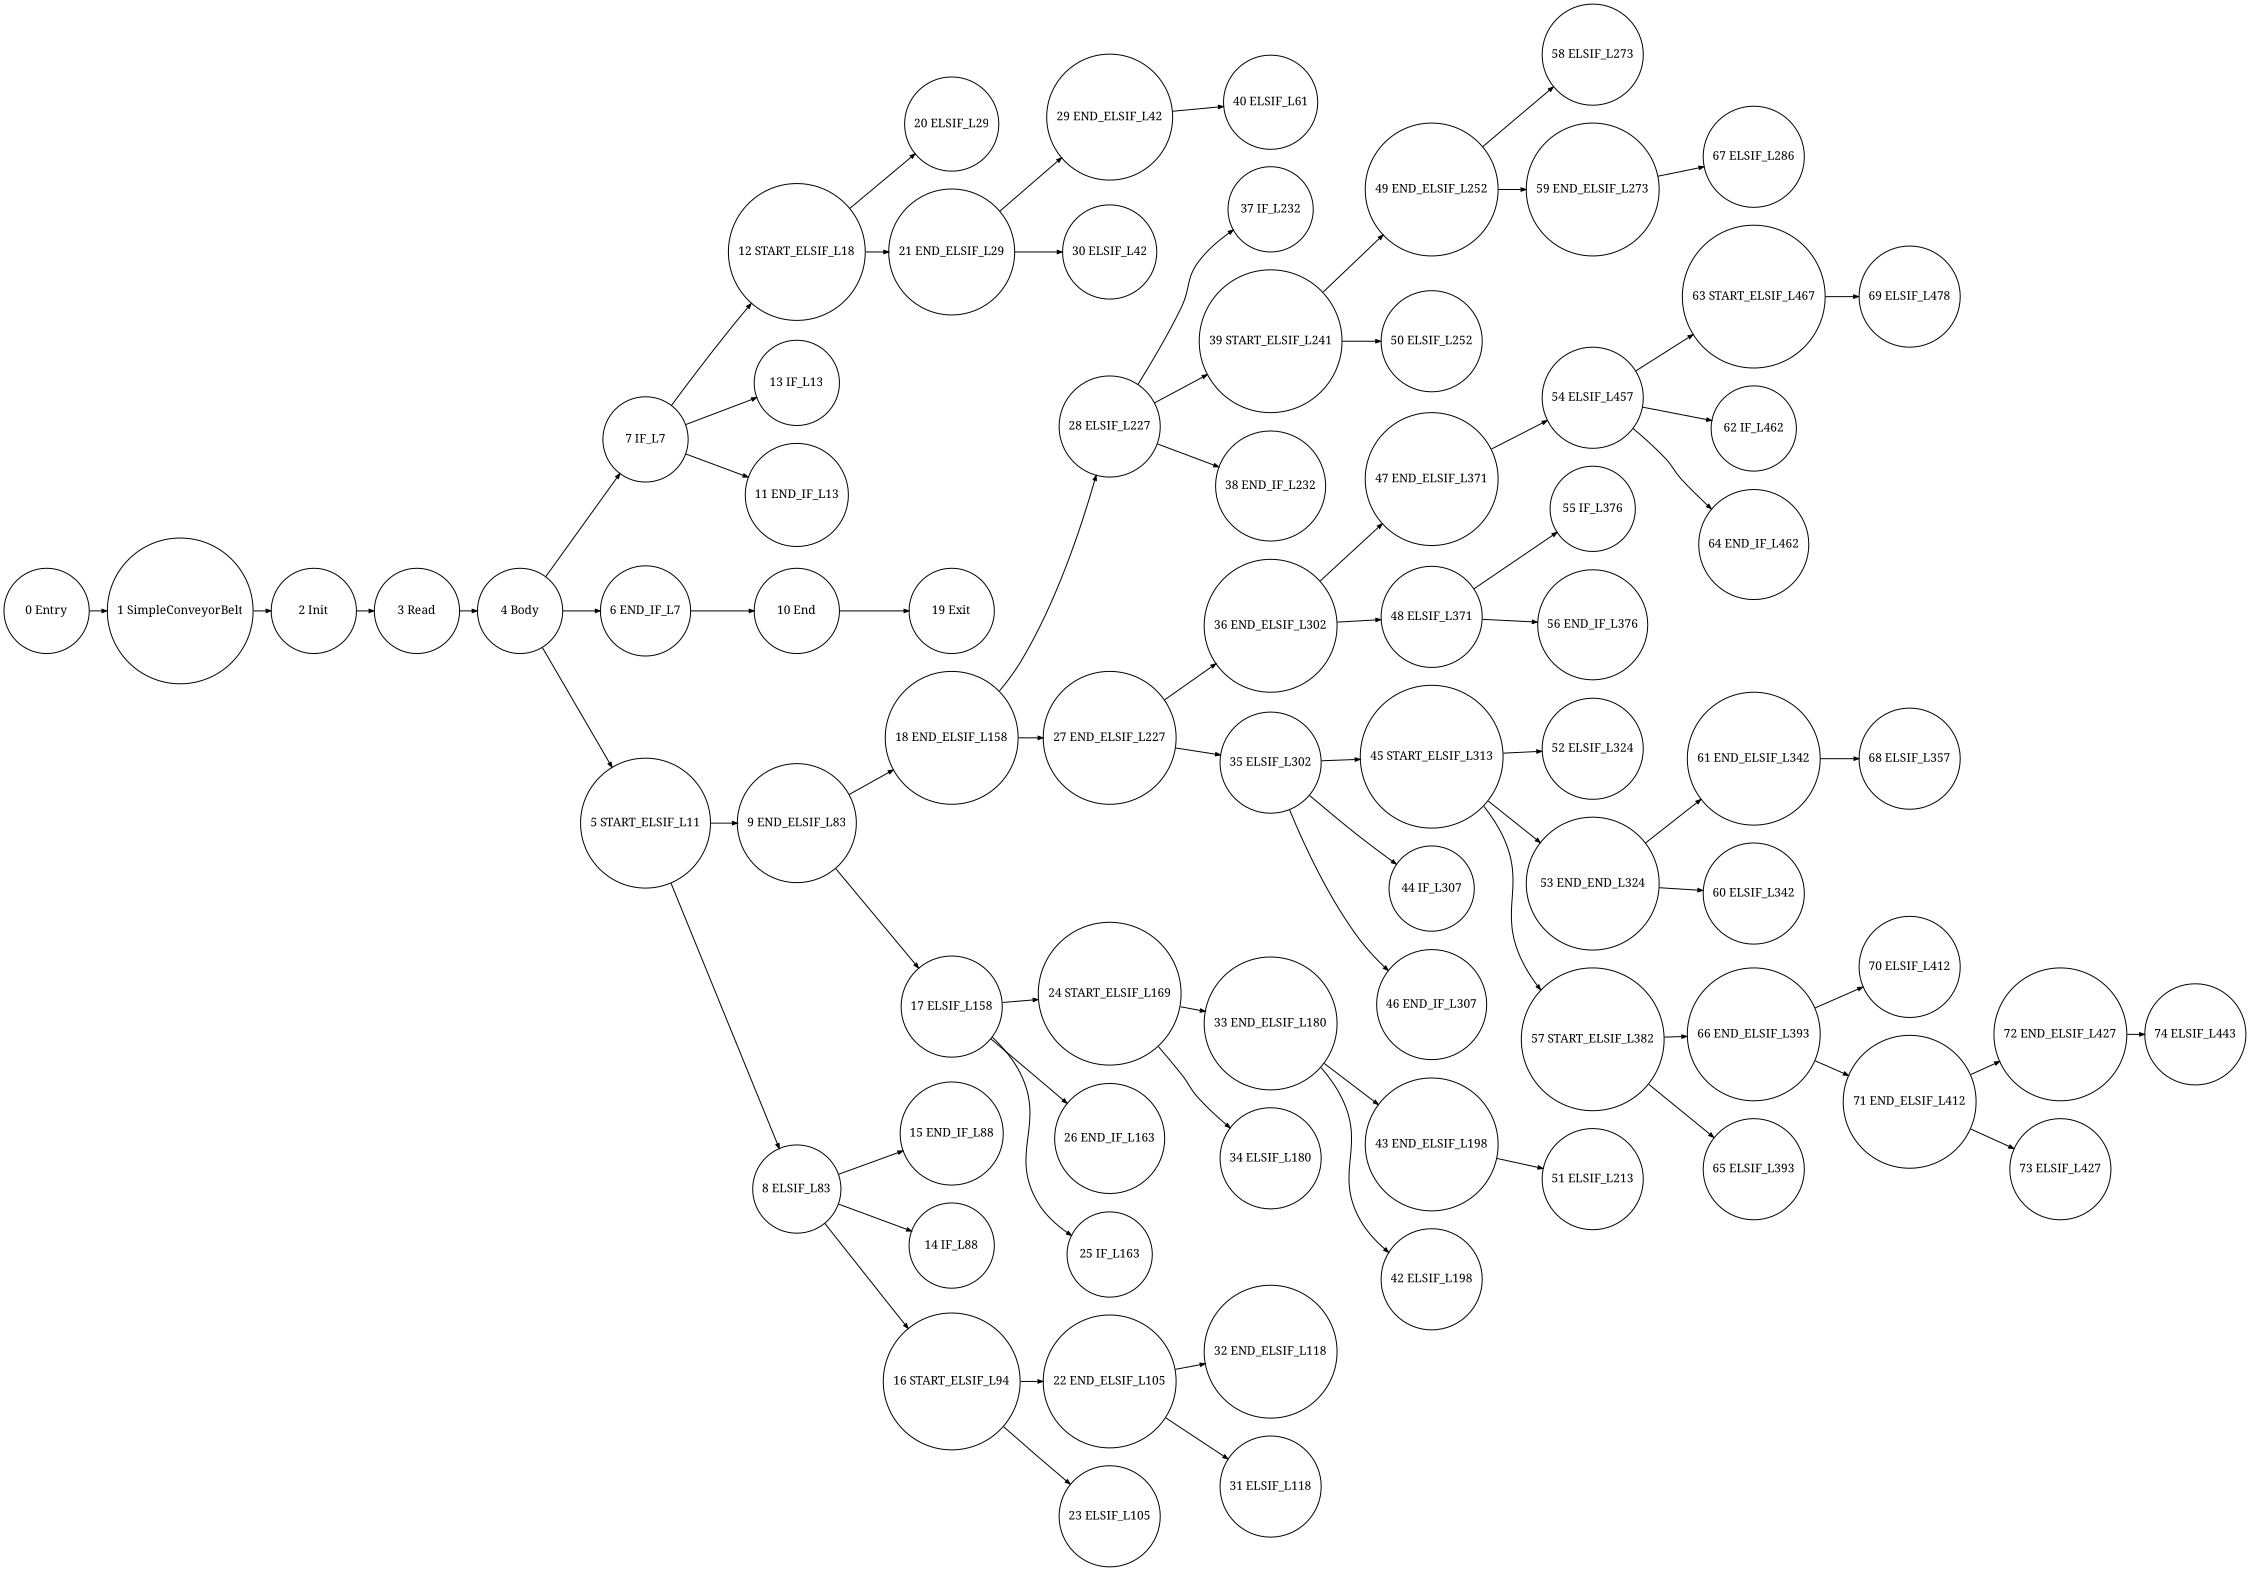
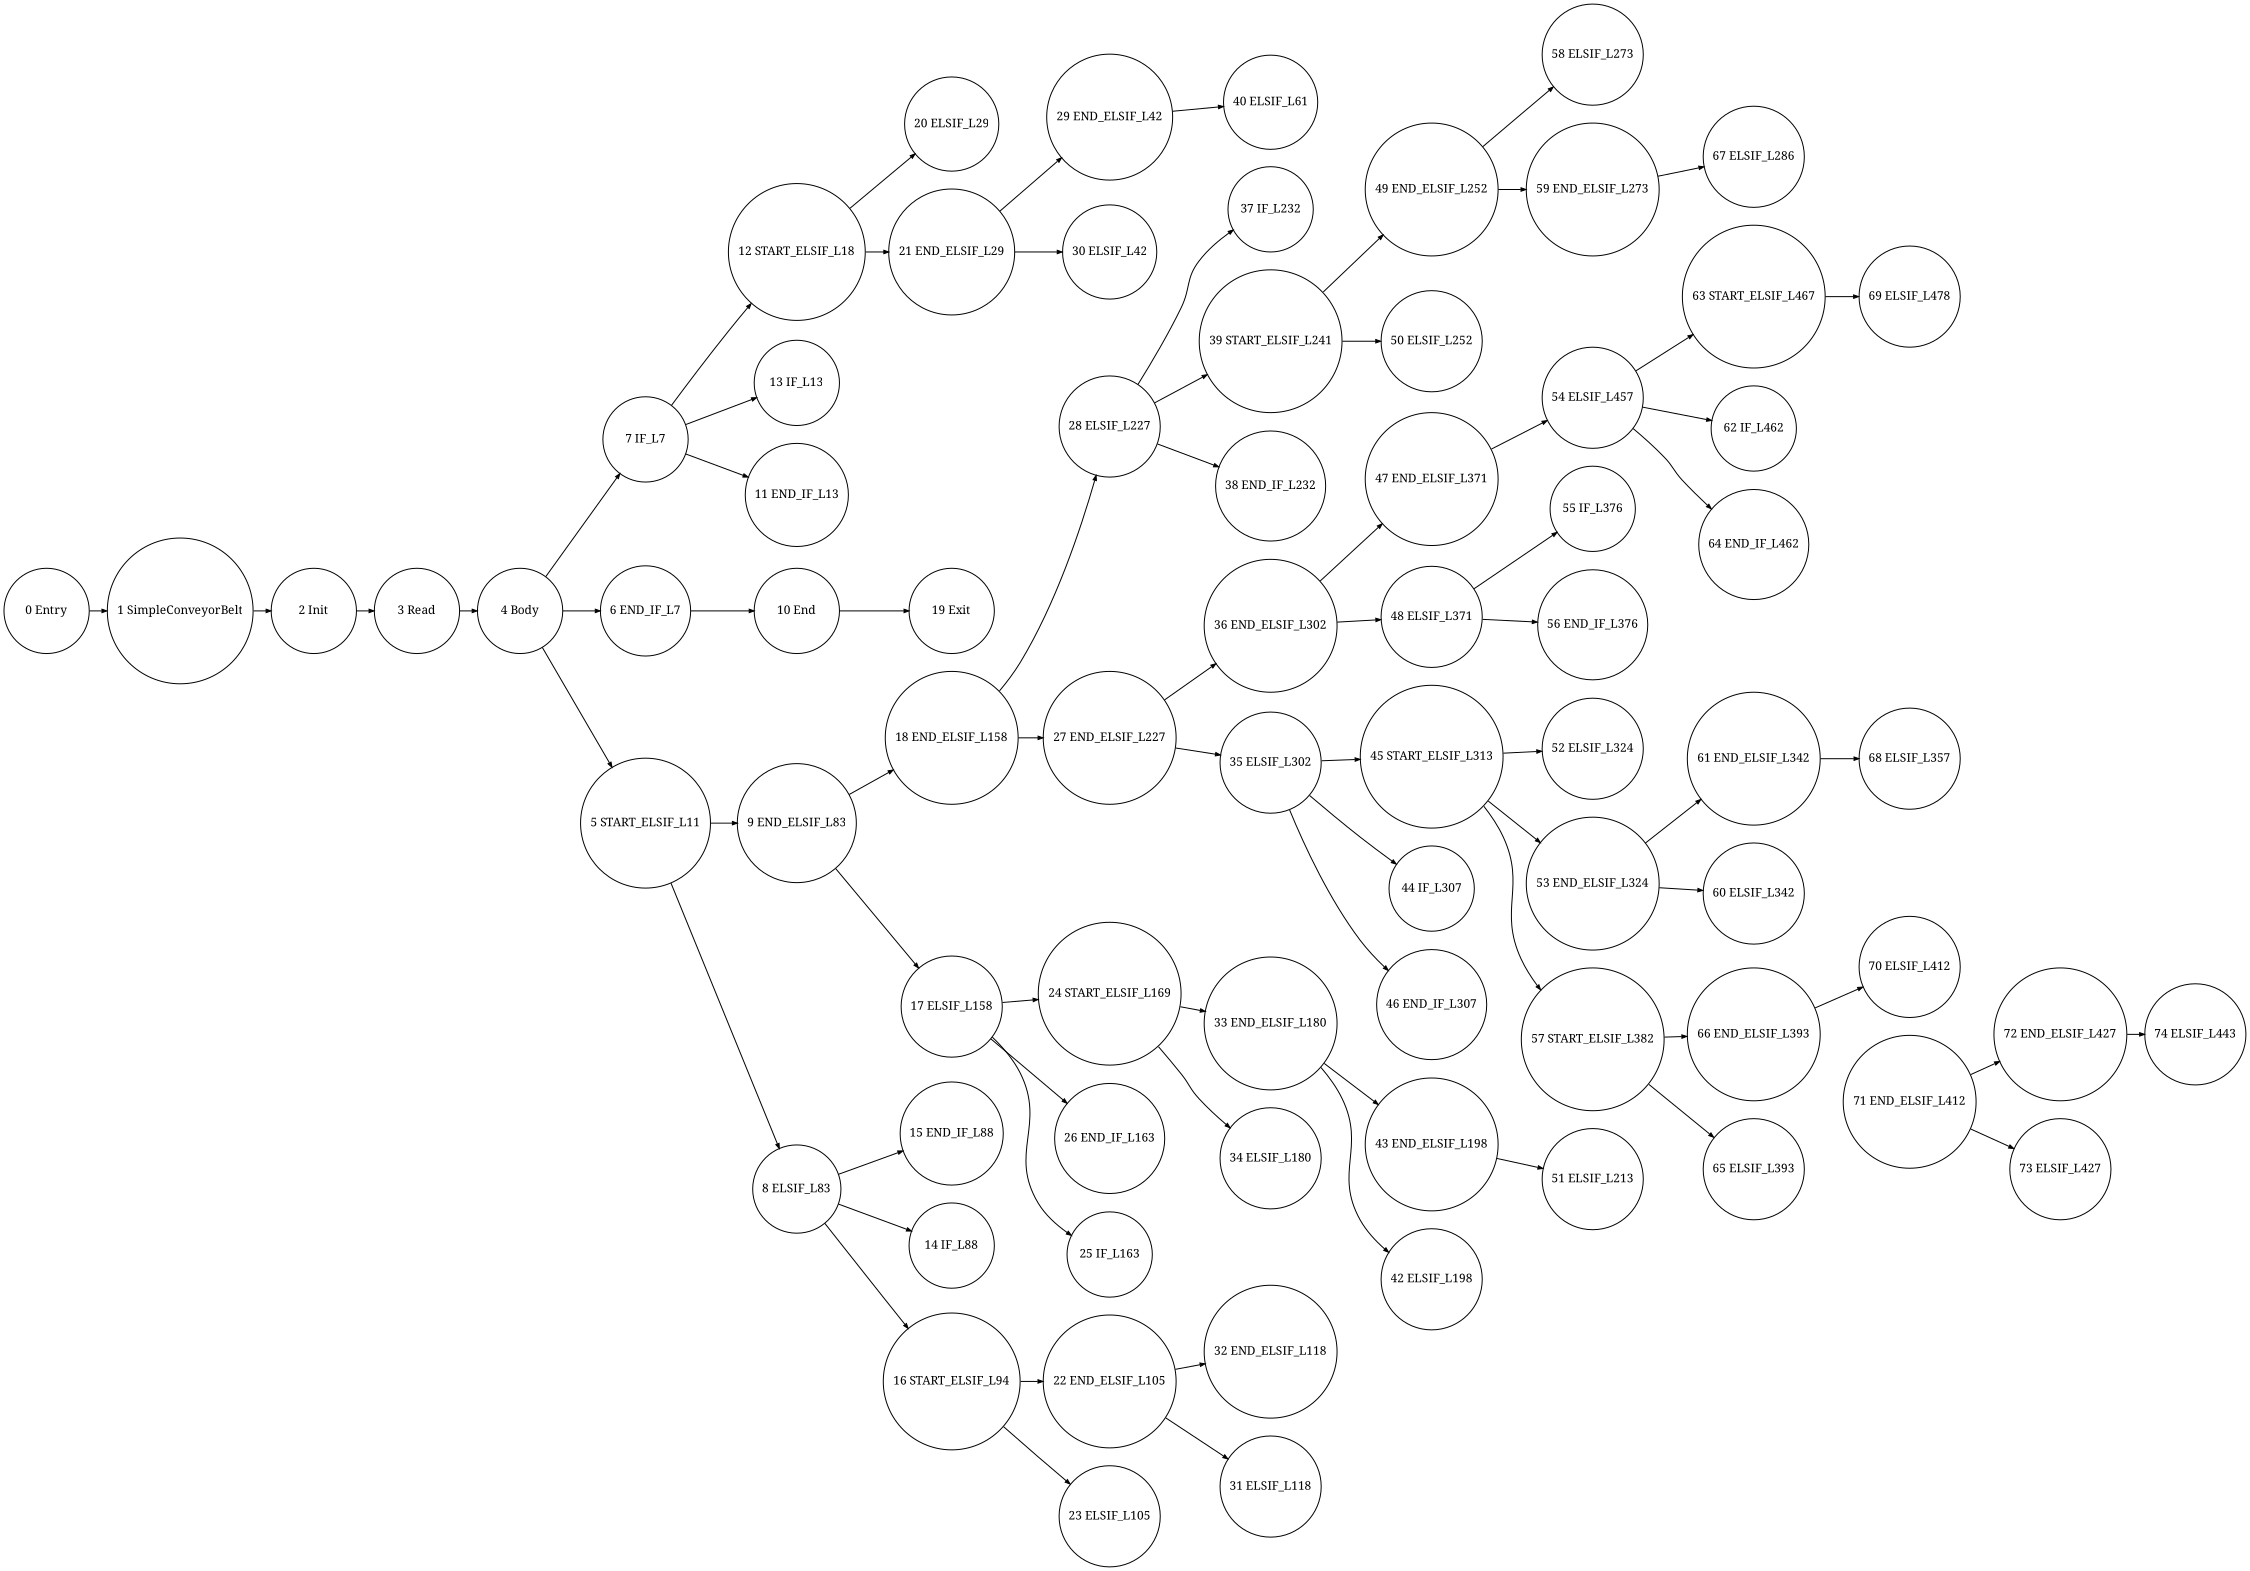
(1593, 884) -> (1593, 884)
(1829, 1067) -> none
